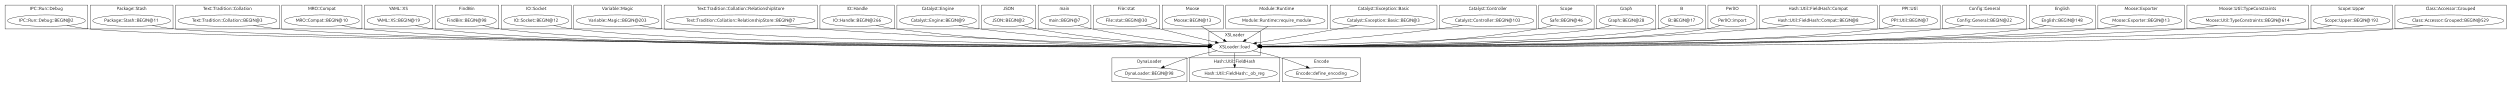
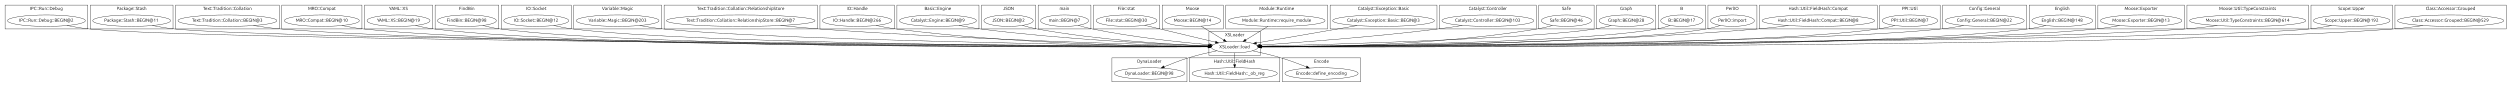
(938, 9) -> (938, 9)
(1566, 9) -> (1566, 9)
(1193, 21) -> (1193, 21)
